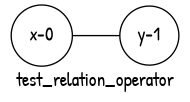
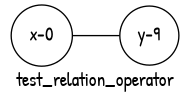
(149, 36) -> (149, 36)
